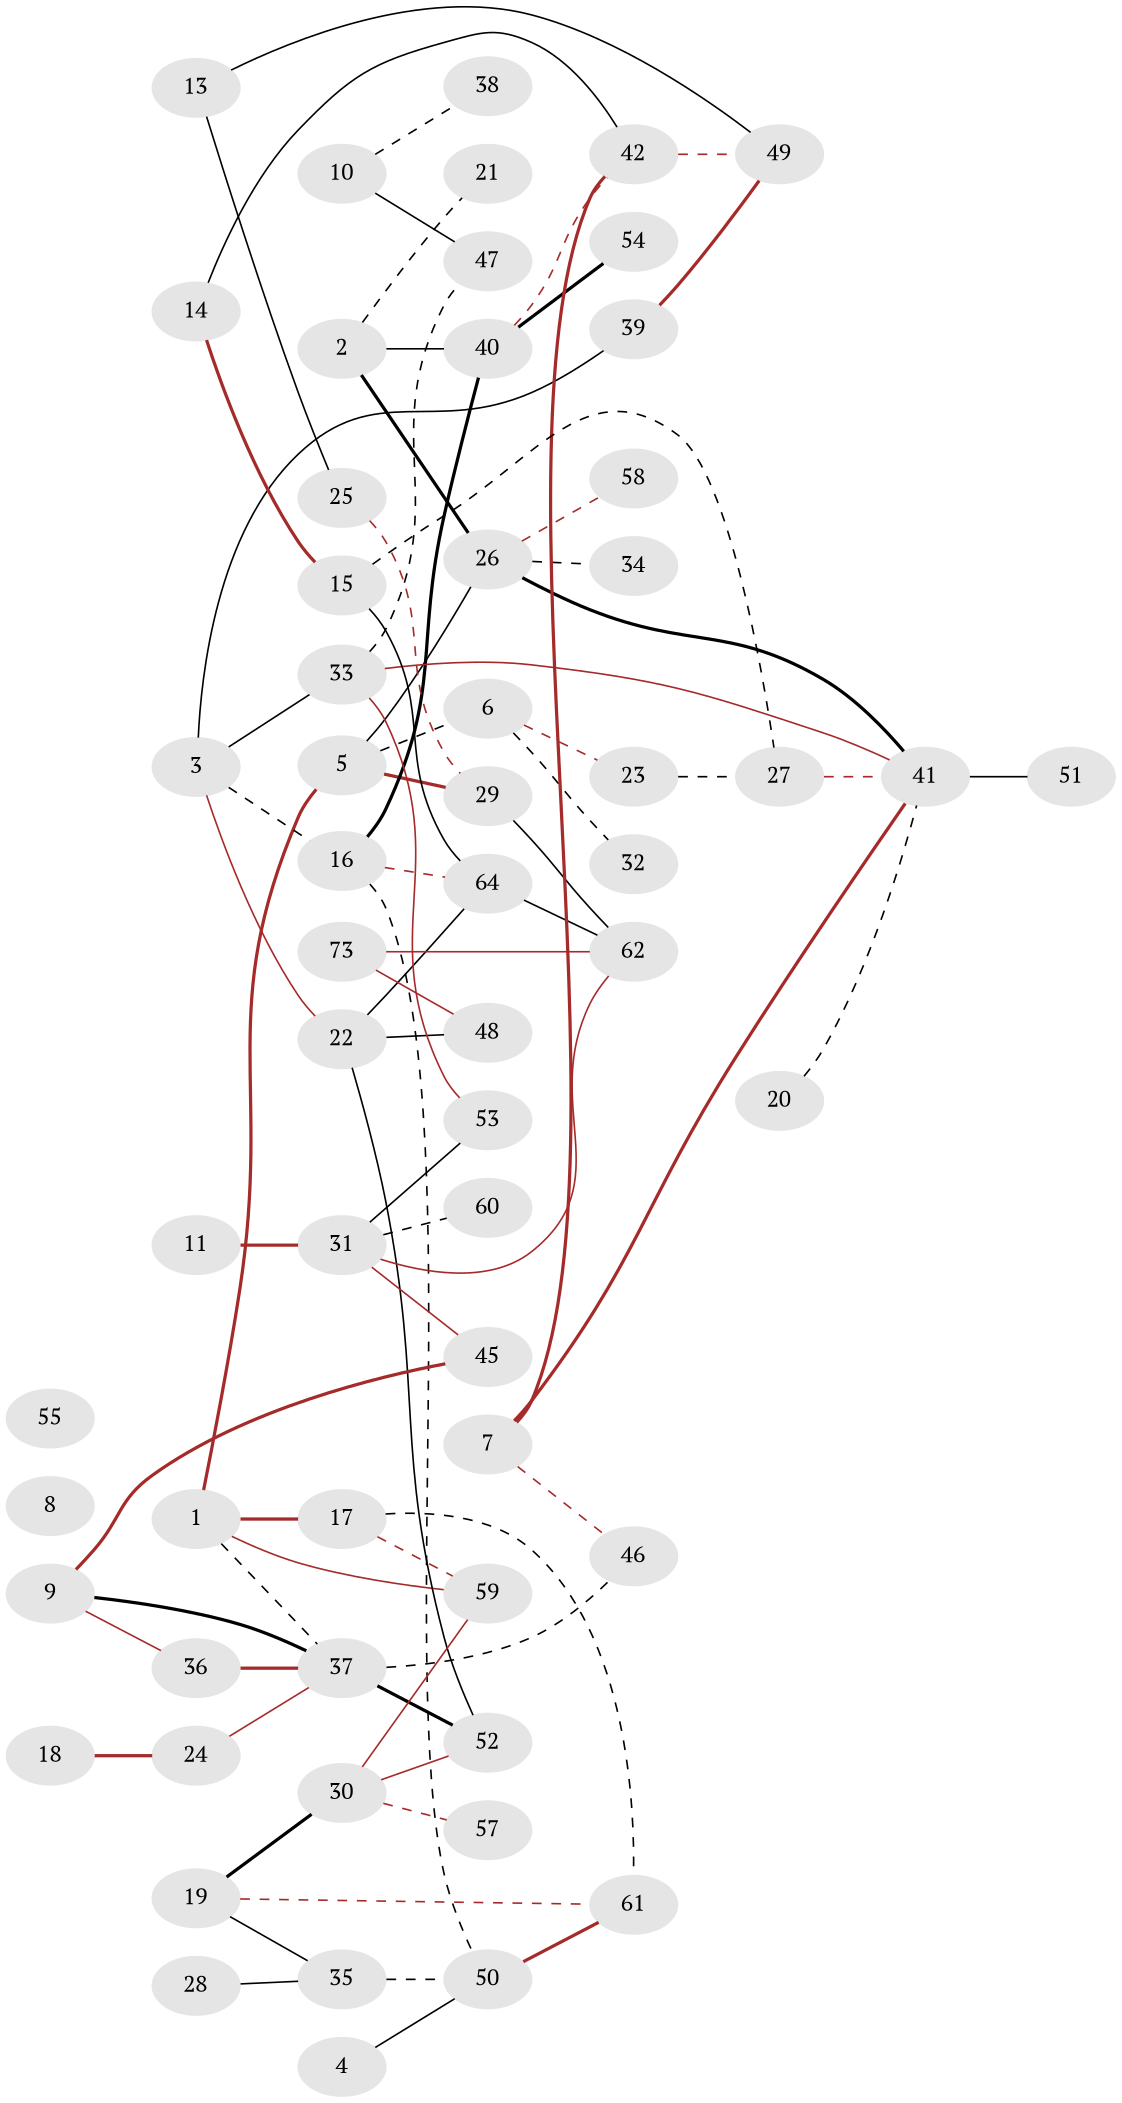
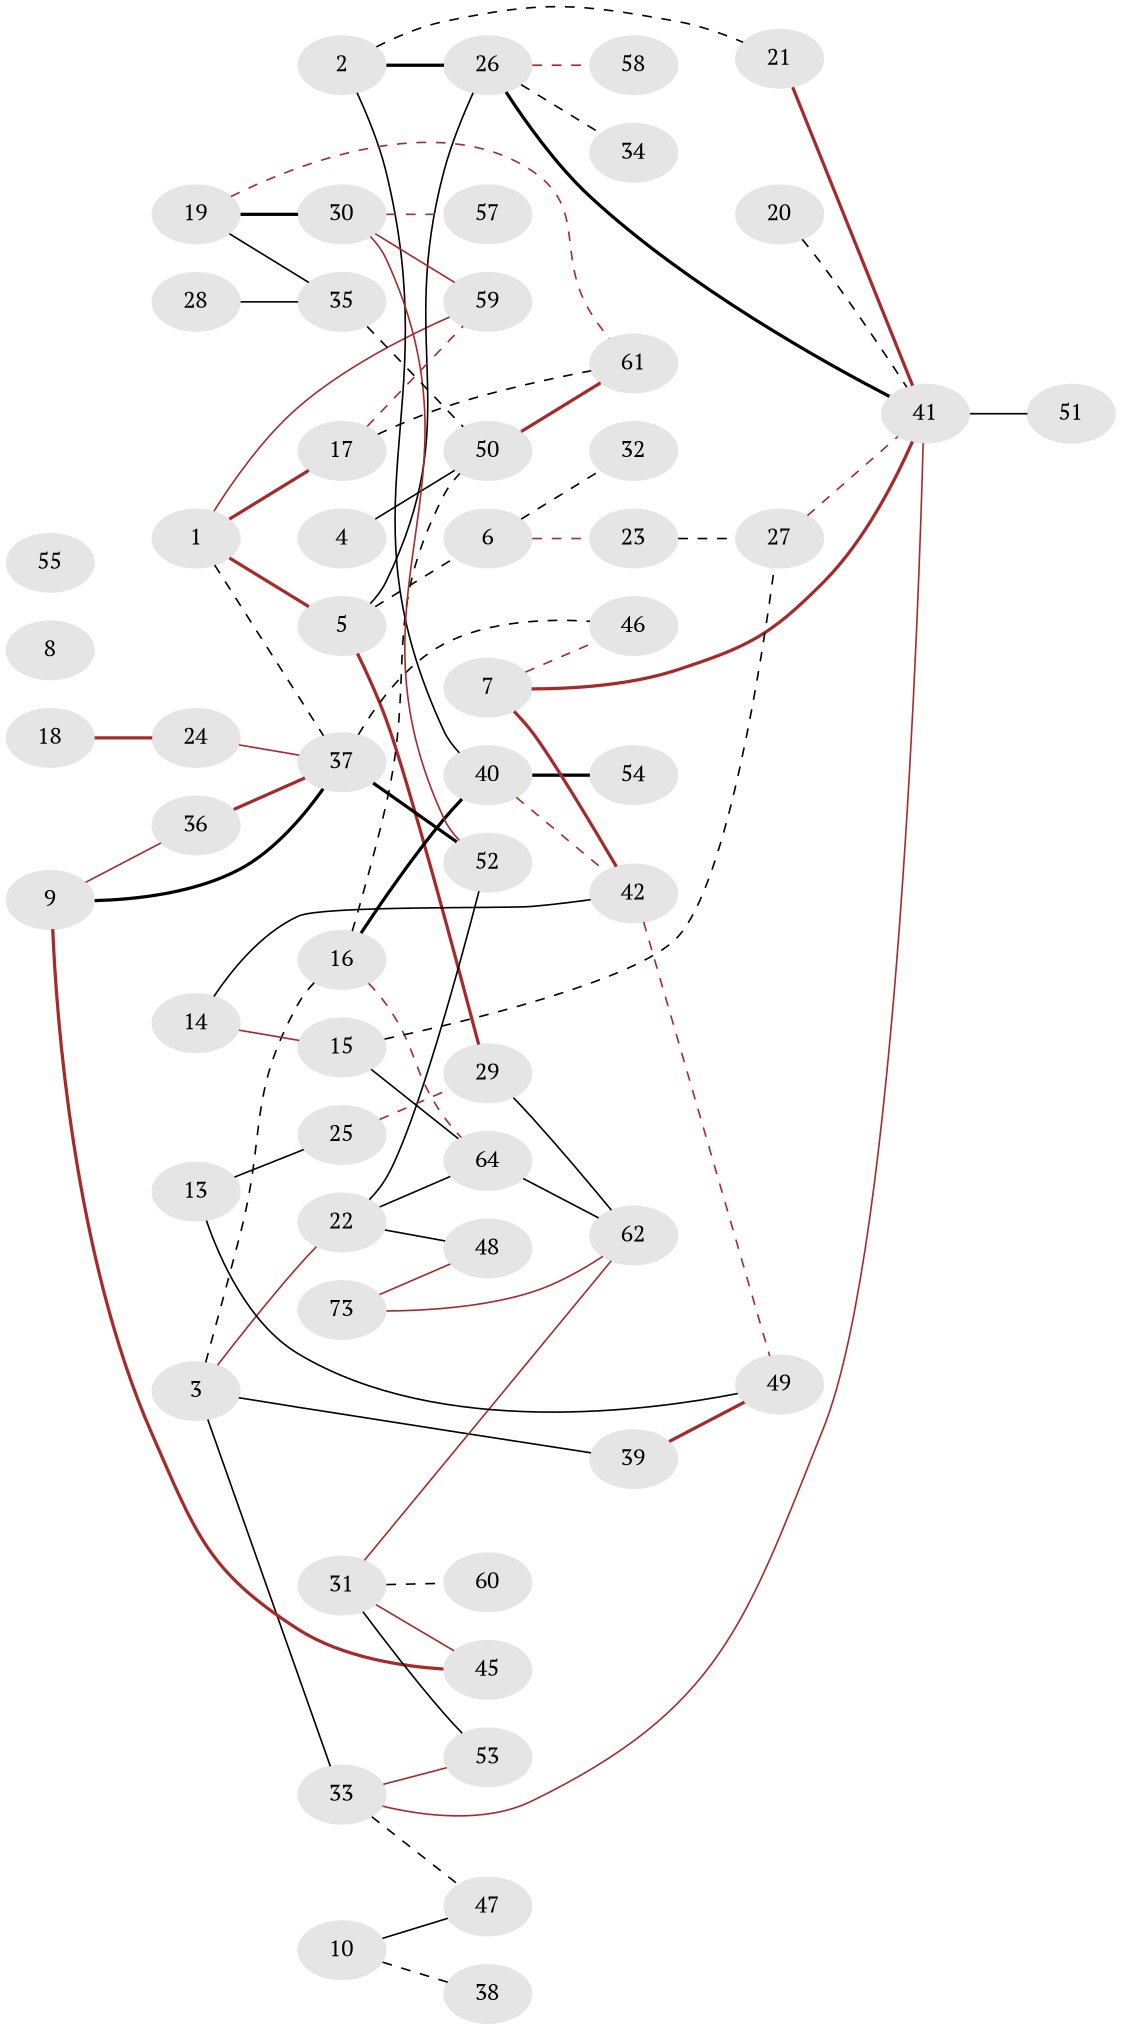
none -> (853, 236)
(251, 456) -> (269, 1035)
(196, 1245) -> none
